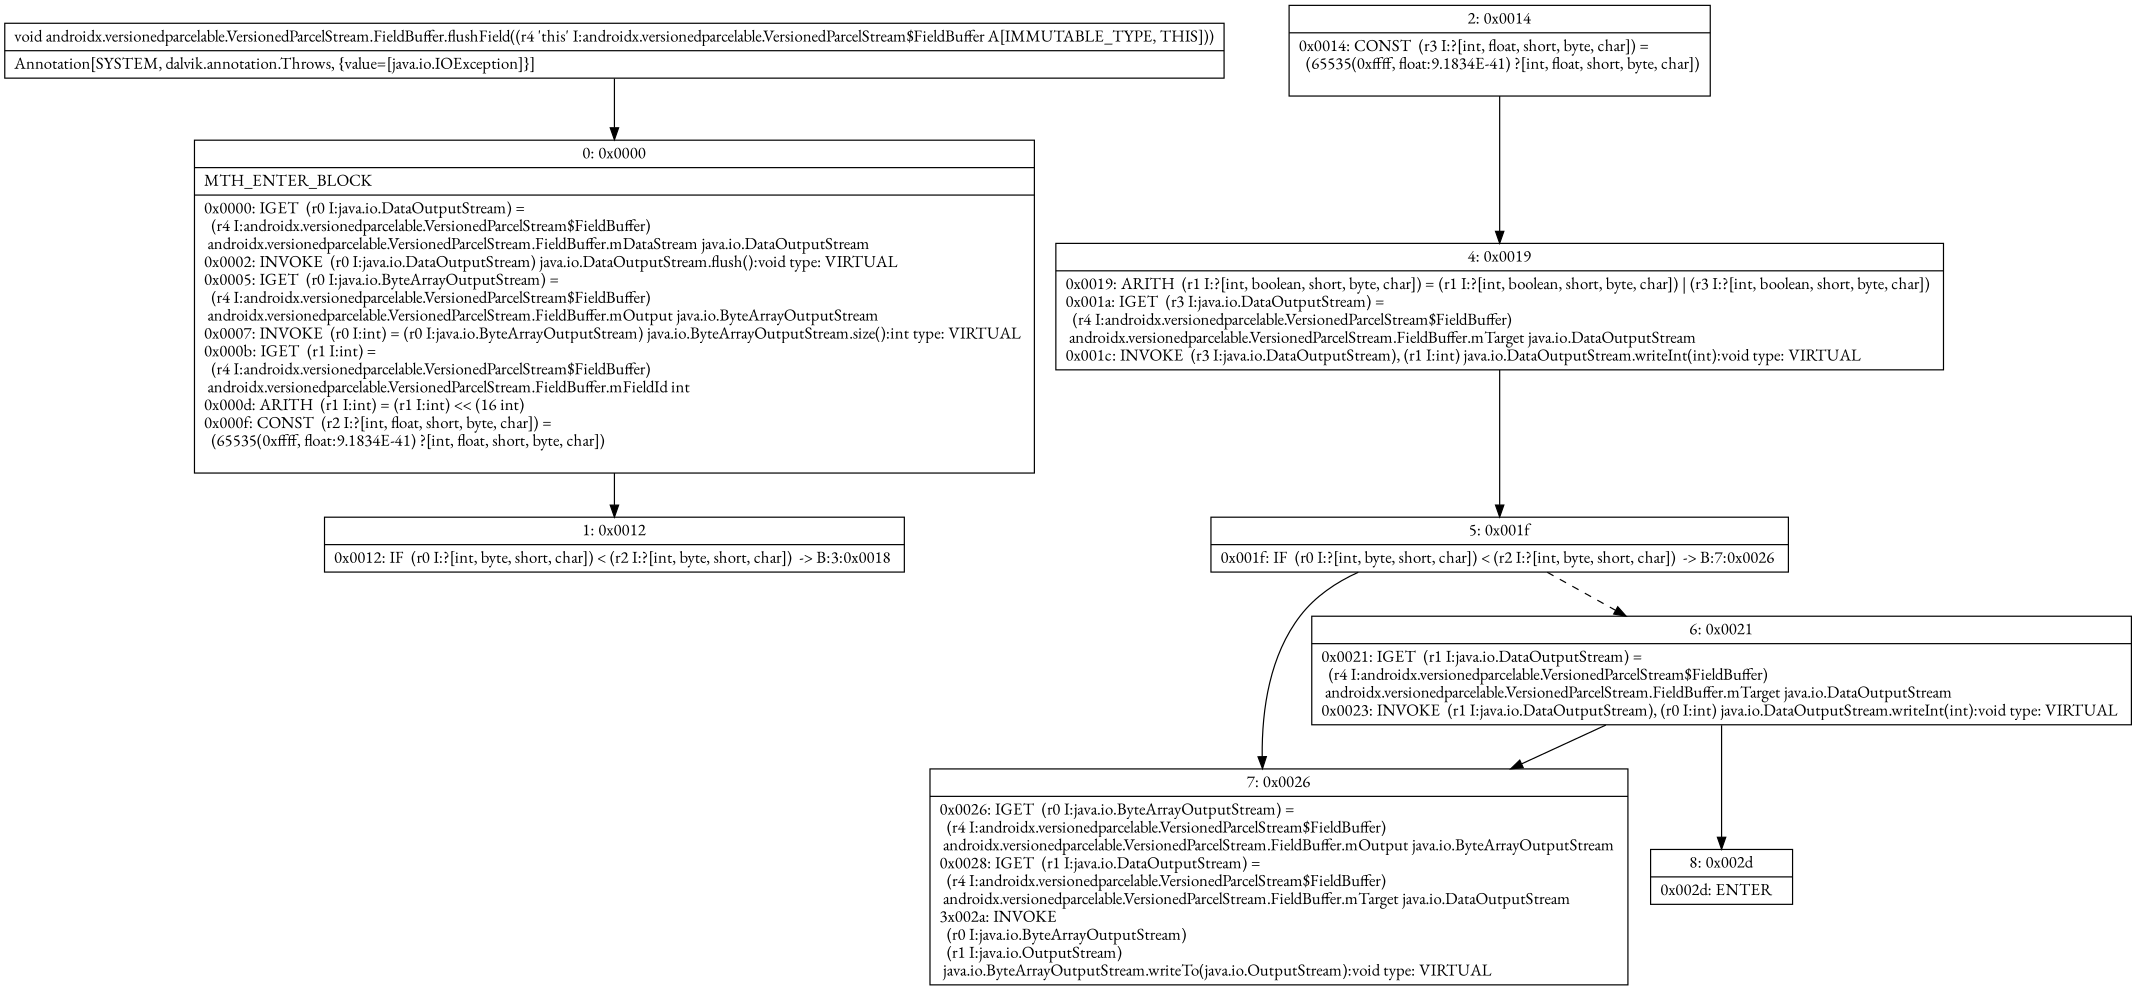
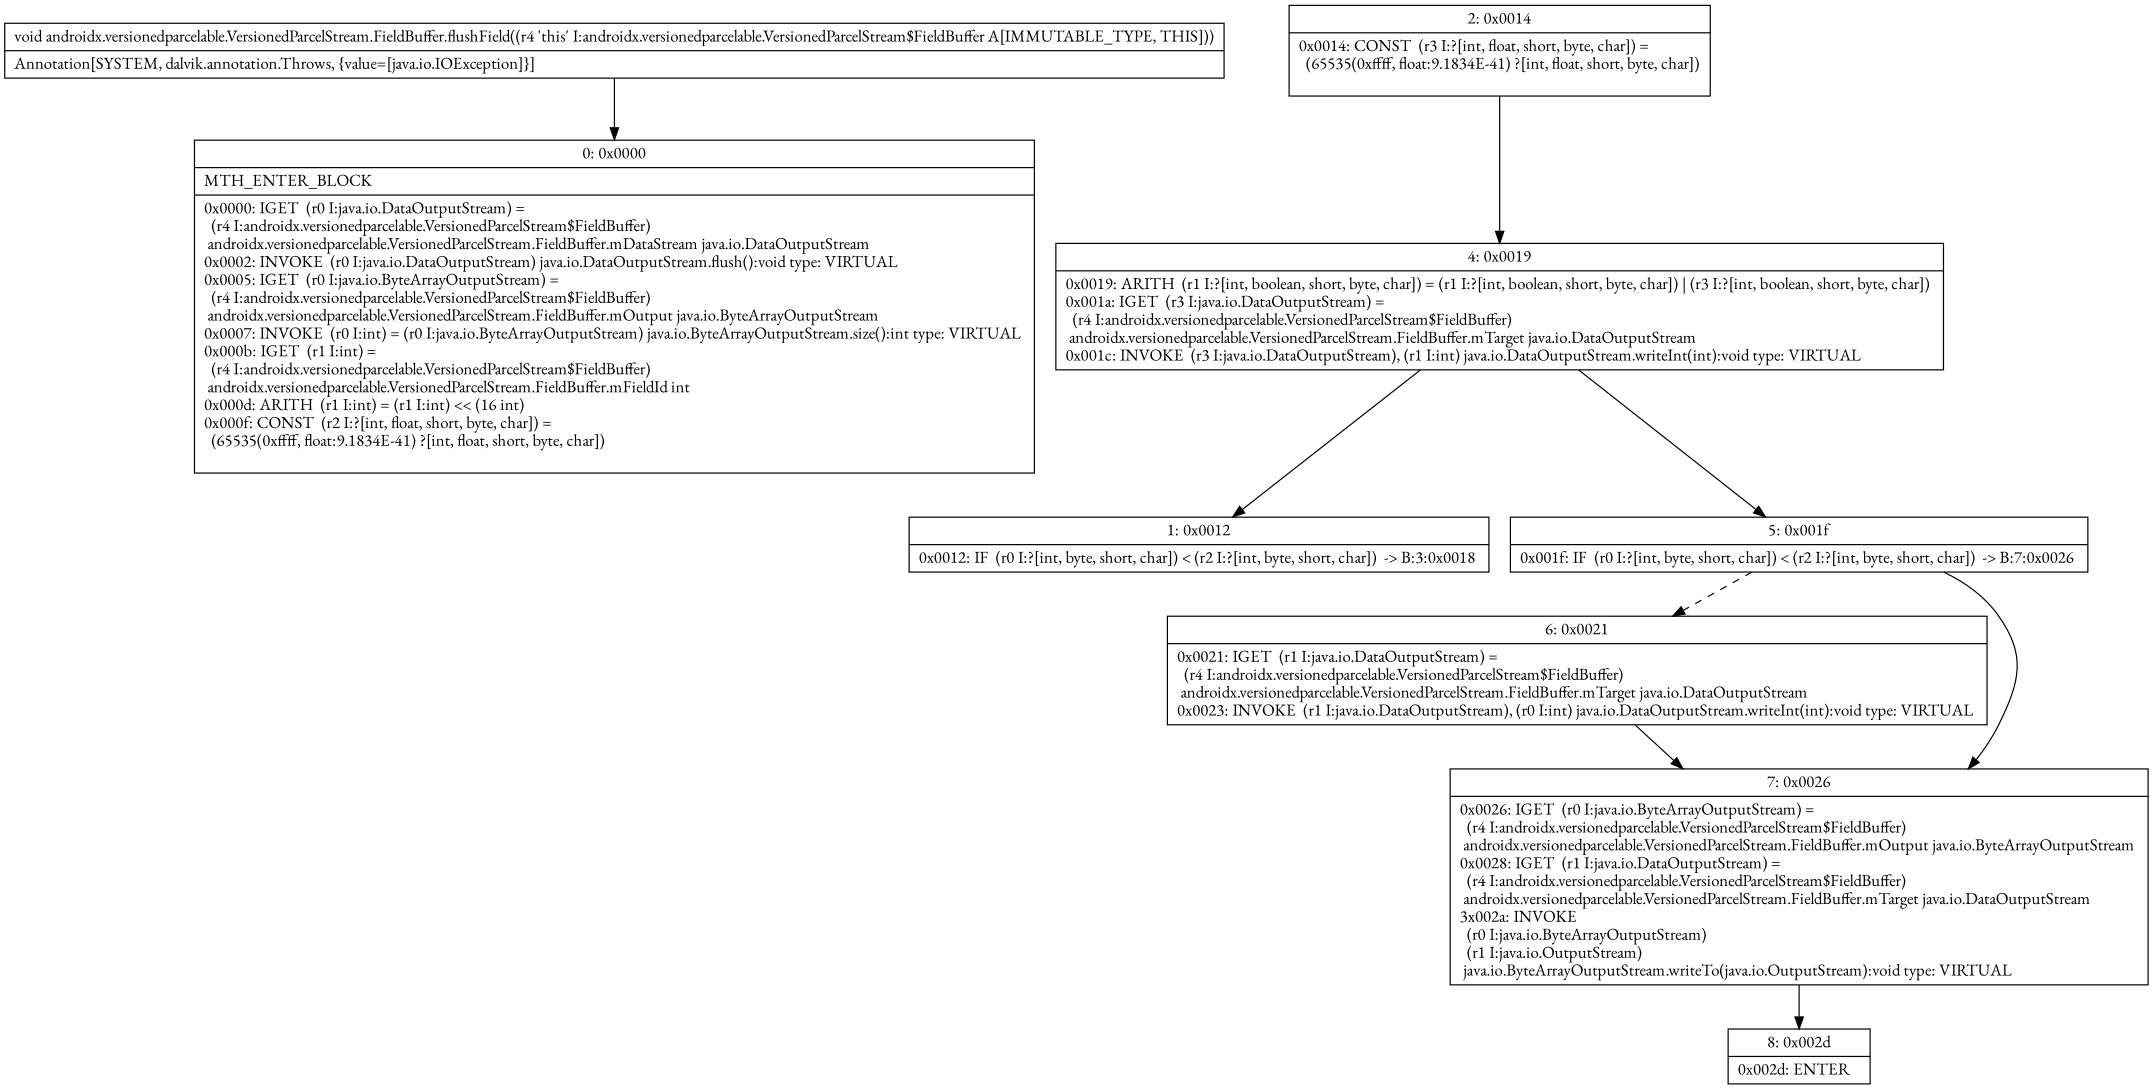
(614, 489) -> (1331, 440)
(1722, 781) -> (1799, 1001)
